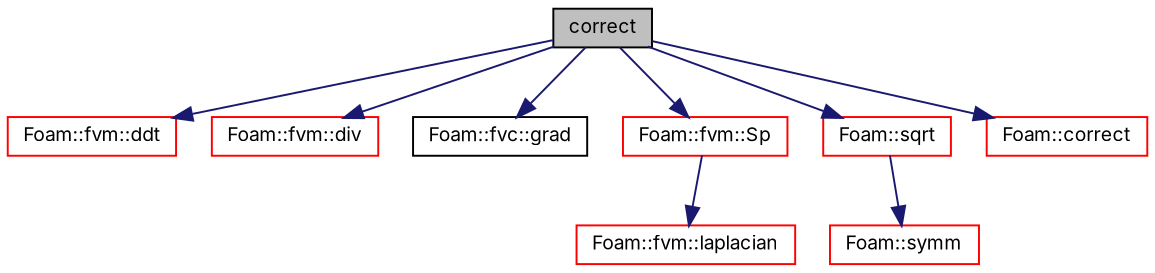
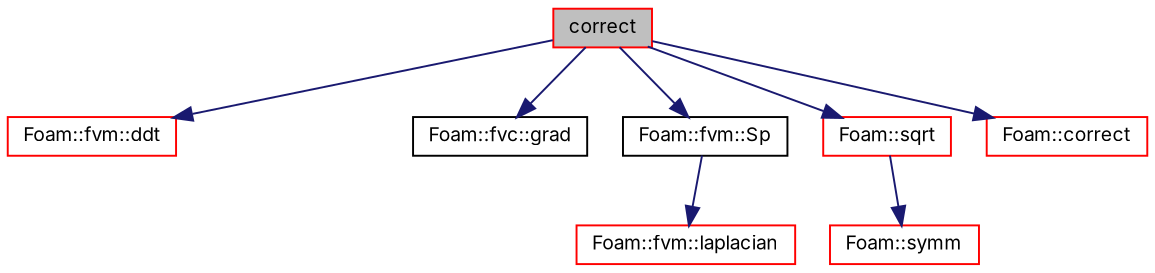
(603, 28) -> (603, 28)
(295, 136) -> none
(705, 136) -> (705, 136)
